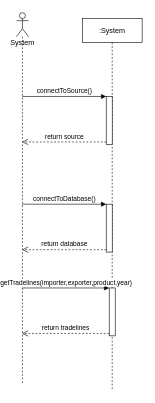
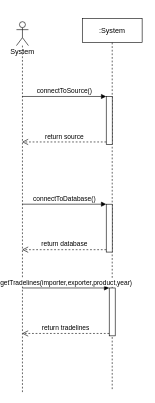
(23, 198) -> (23, 207)
